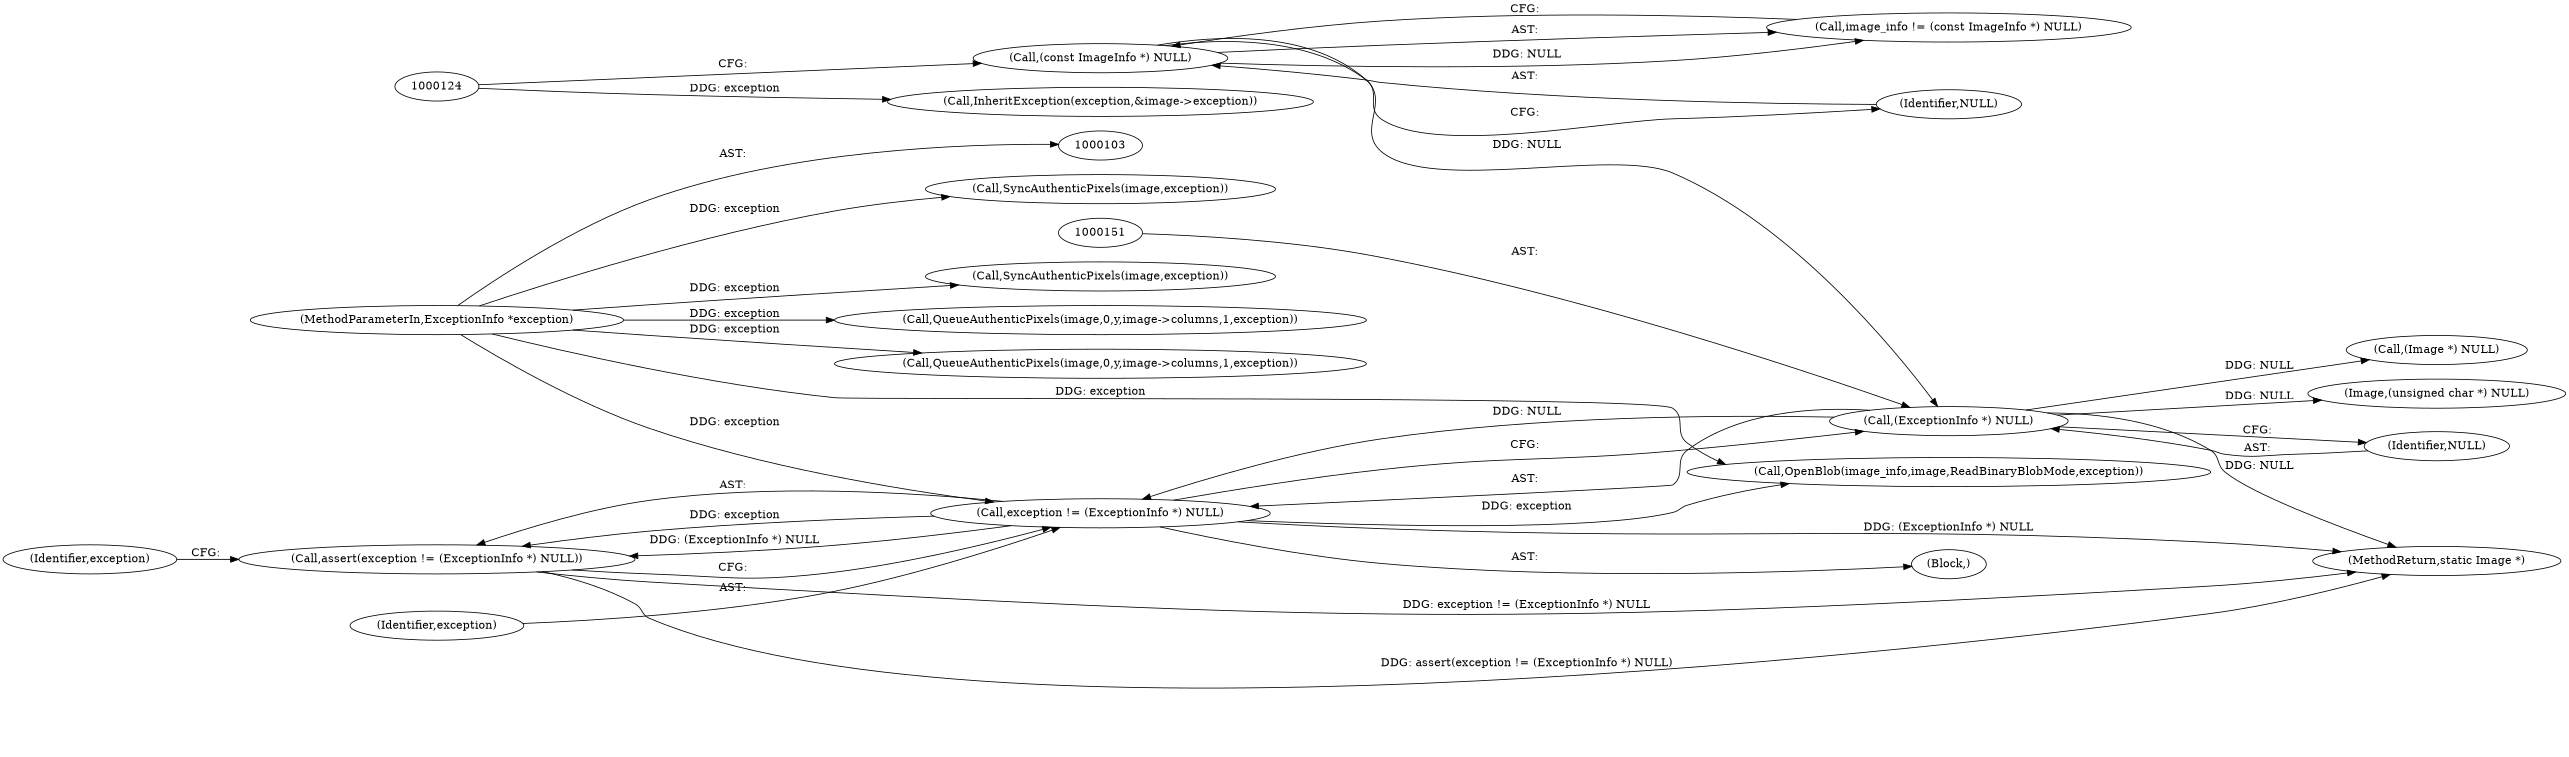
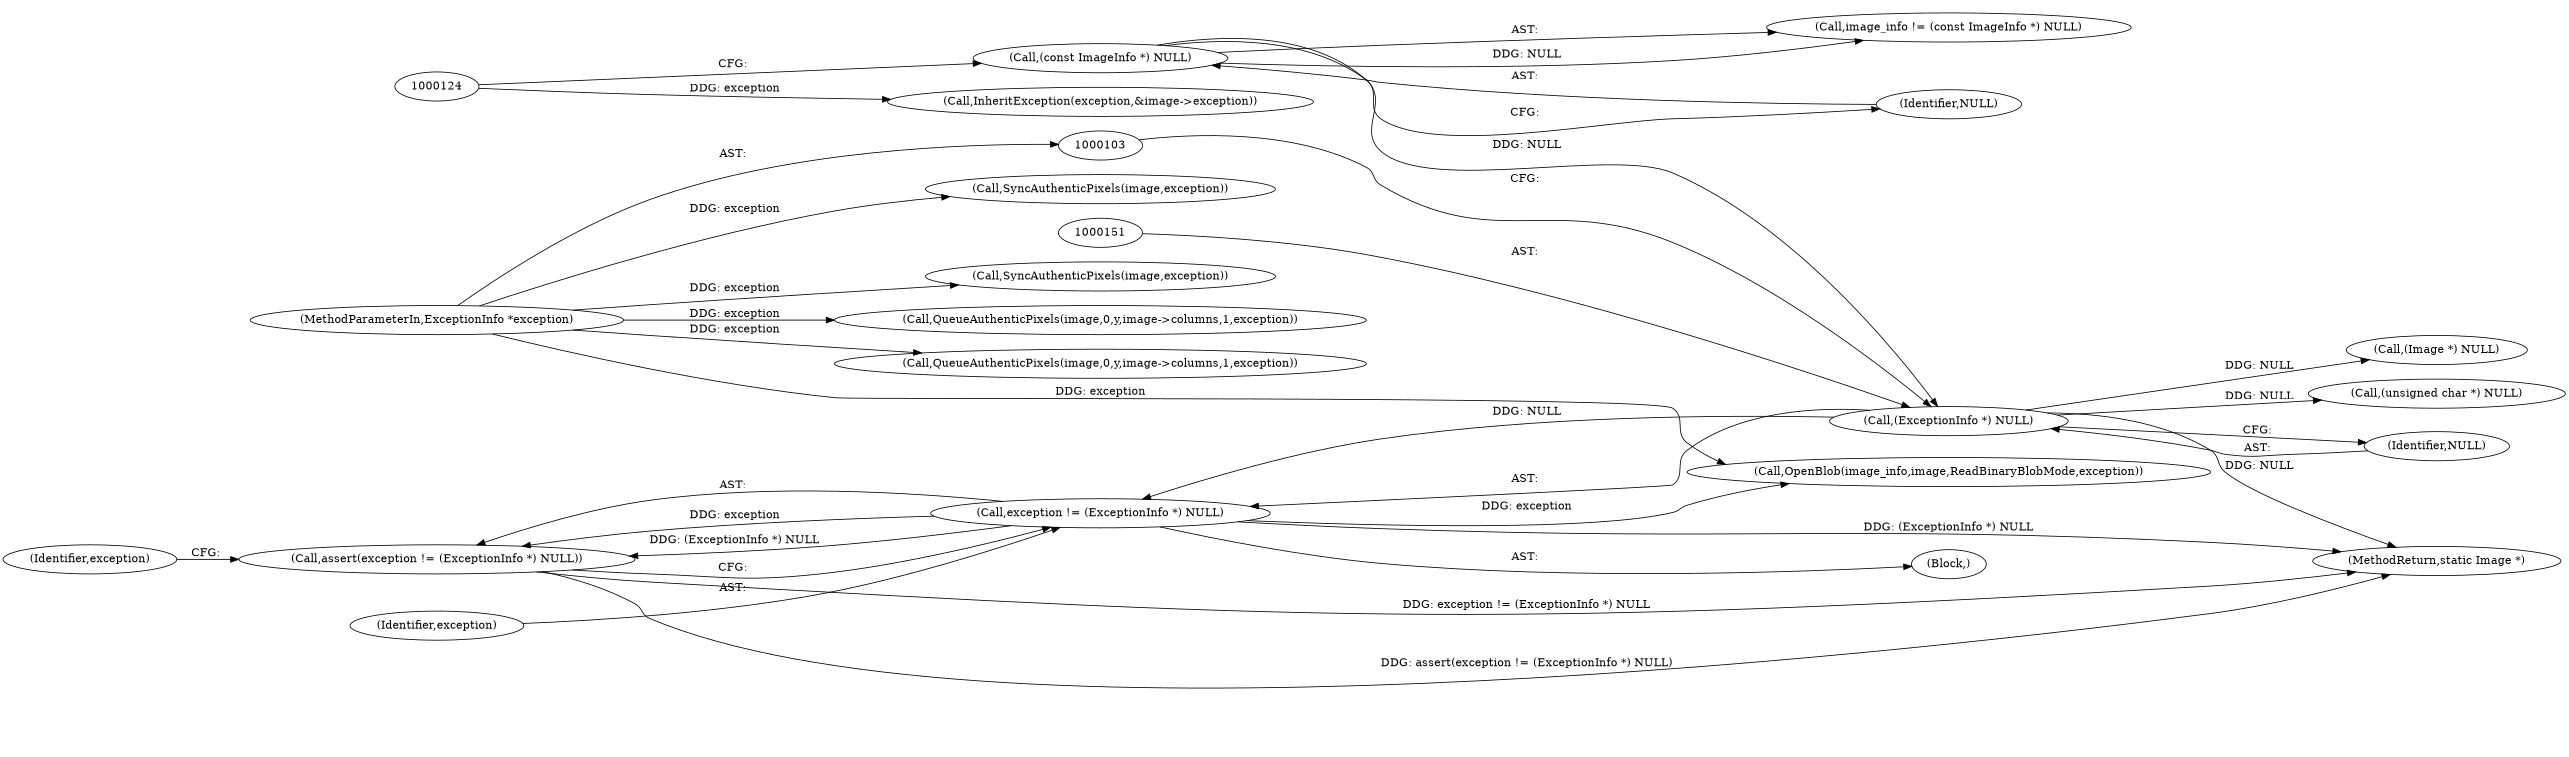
(1488, 16) -> none
(2437, 394) -> (2437, 394)
(713, 448) -> none
(1514, 460) -> (1547, 221)
